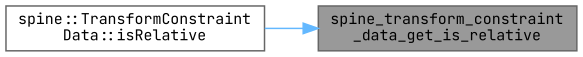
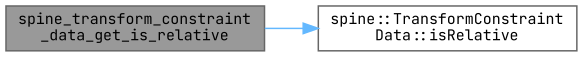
(284, 28) -> (284, 28)
